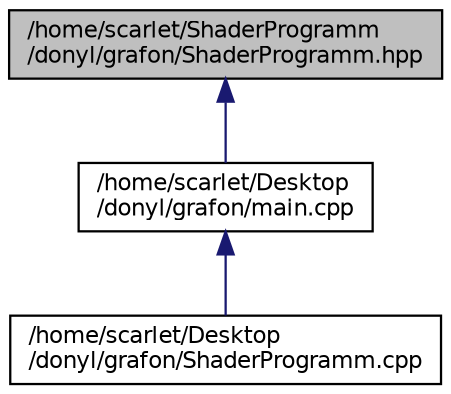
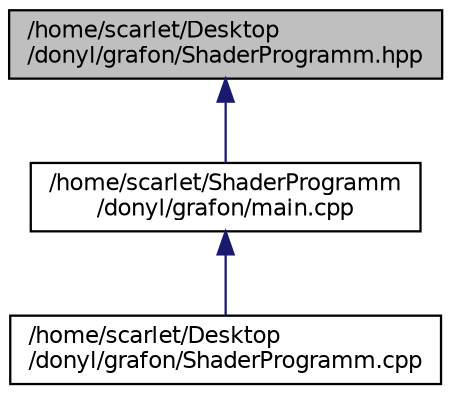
(226, 44) -> (226, 44)
(226, 197) -> (226, 197)
